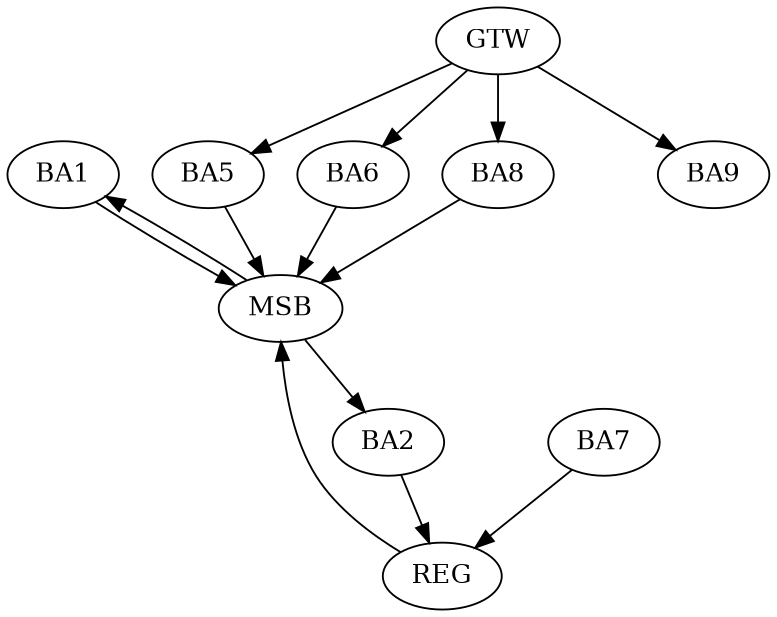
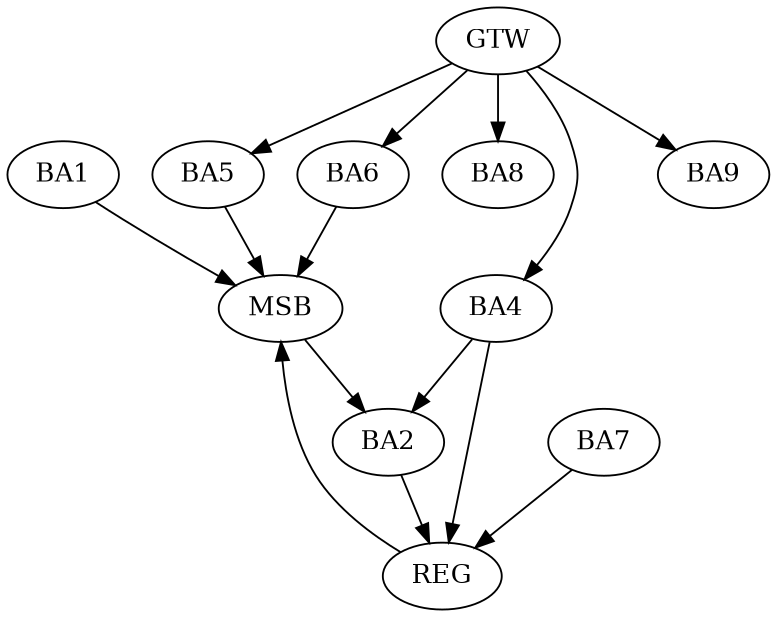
(399, 236) -> none
(185, 242) -> none
none -> (496, 308)
